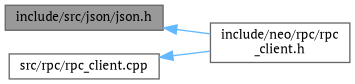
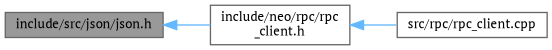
(192, 53) -> (380, 25)
